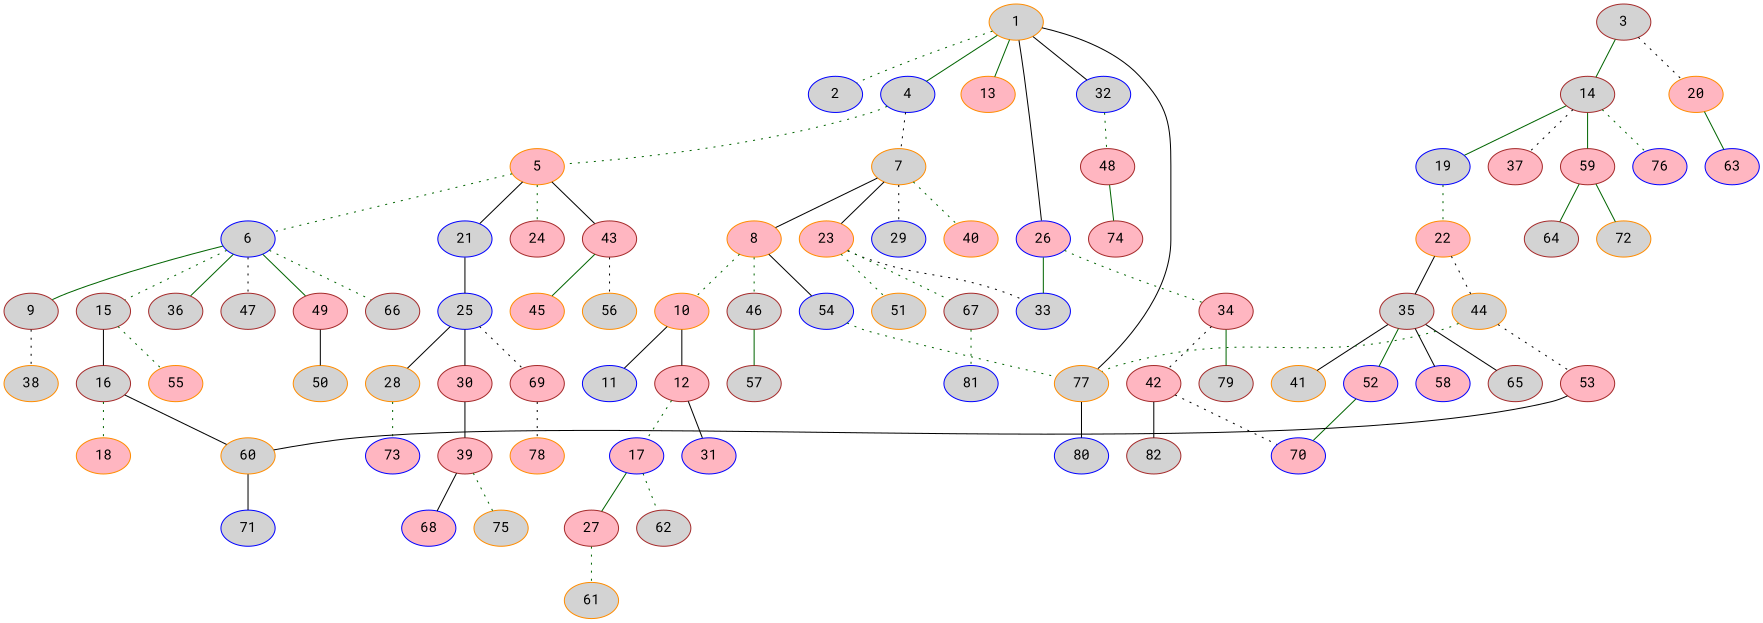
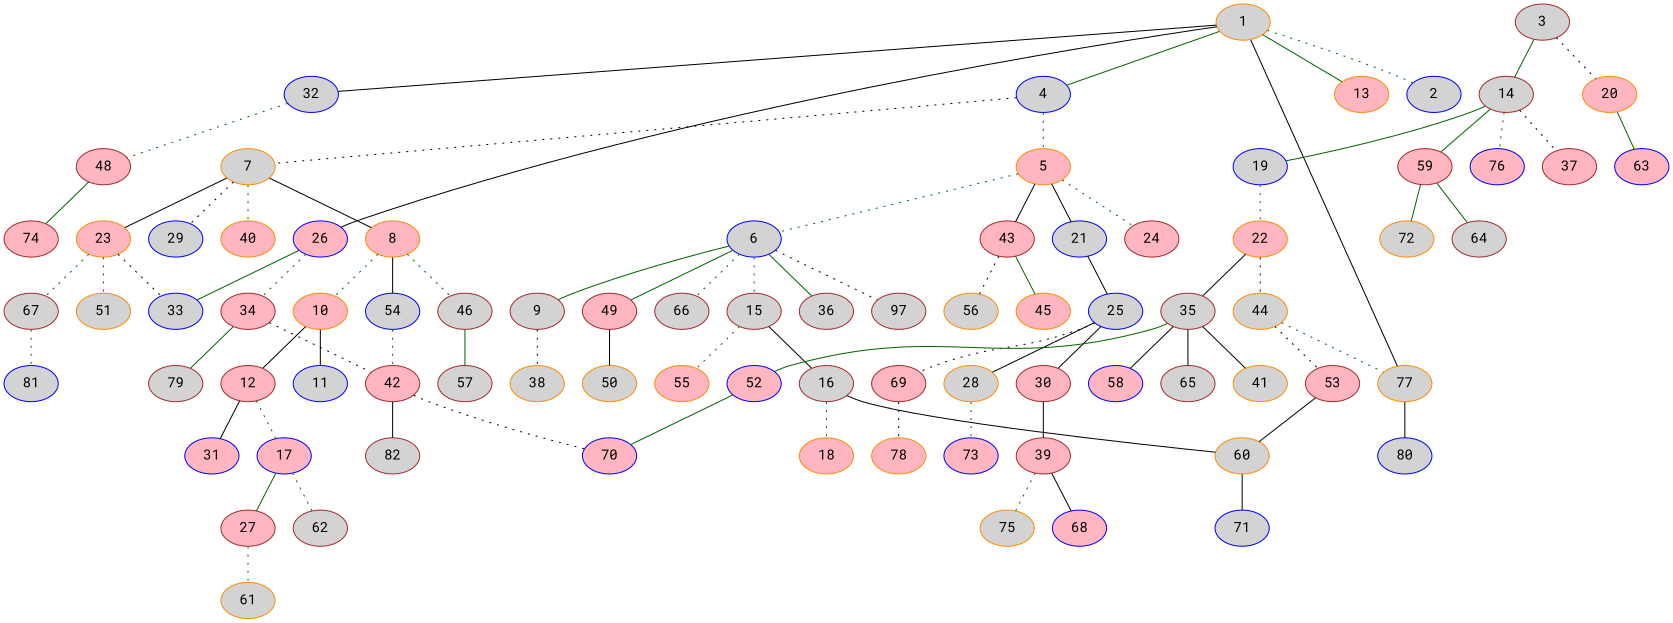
(248, 311) -> (899, 311)
(951, 352) -> (393, 348)
